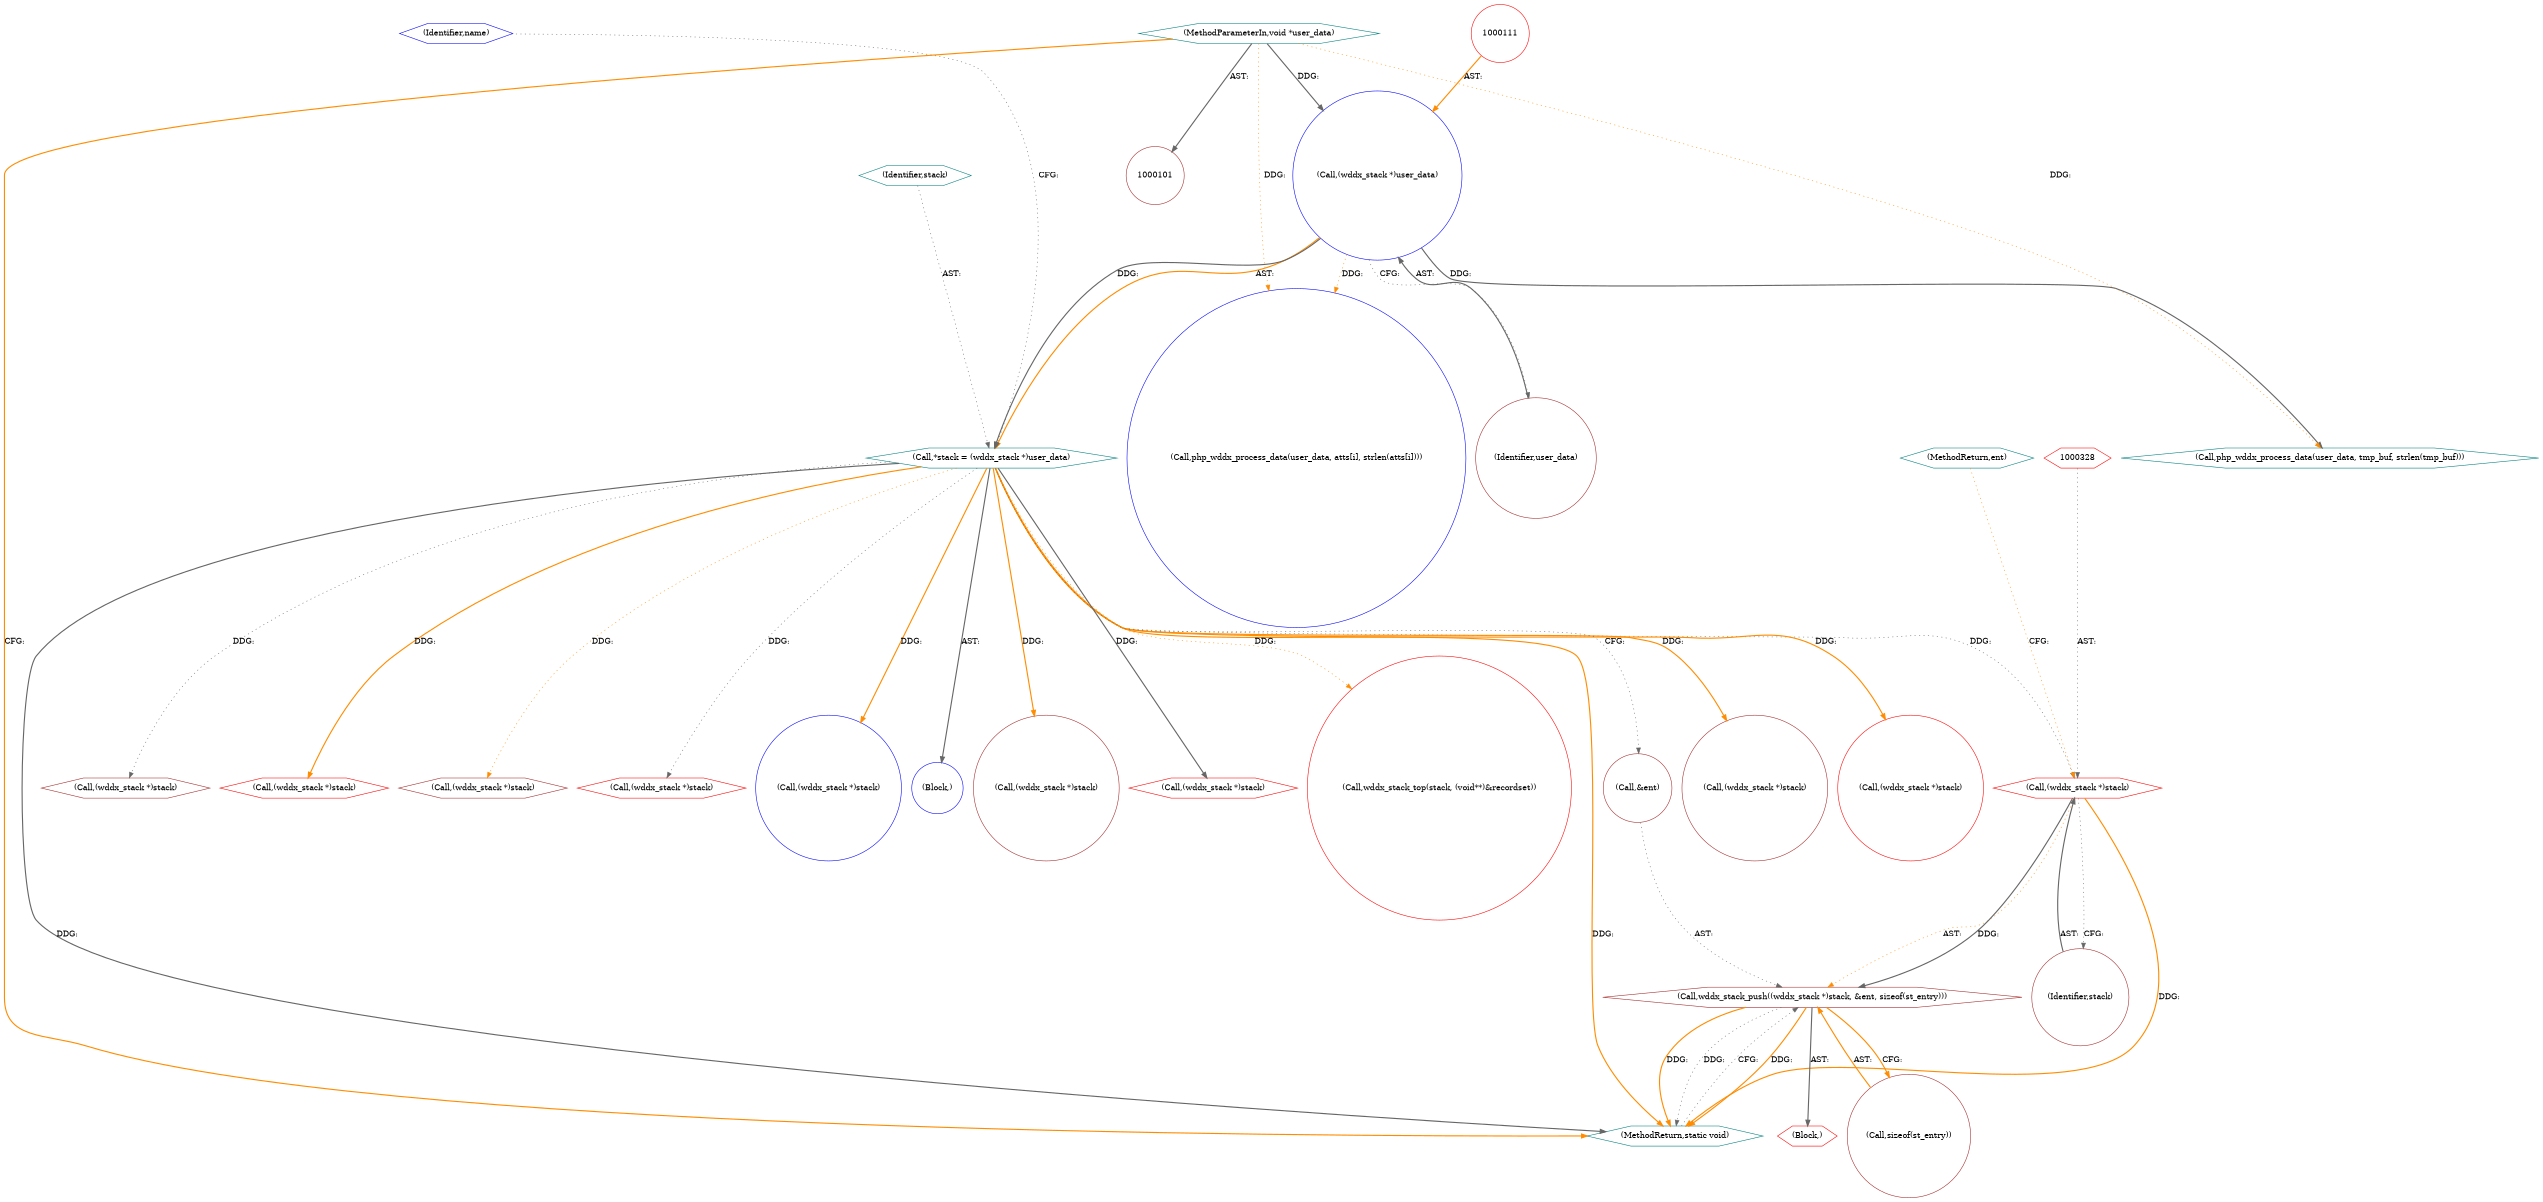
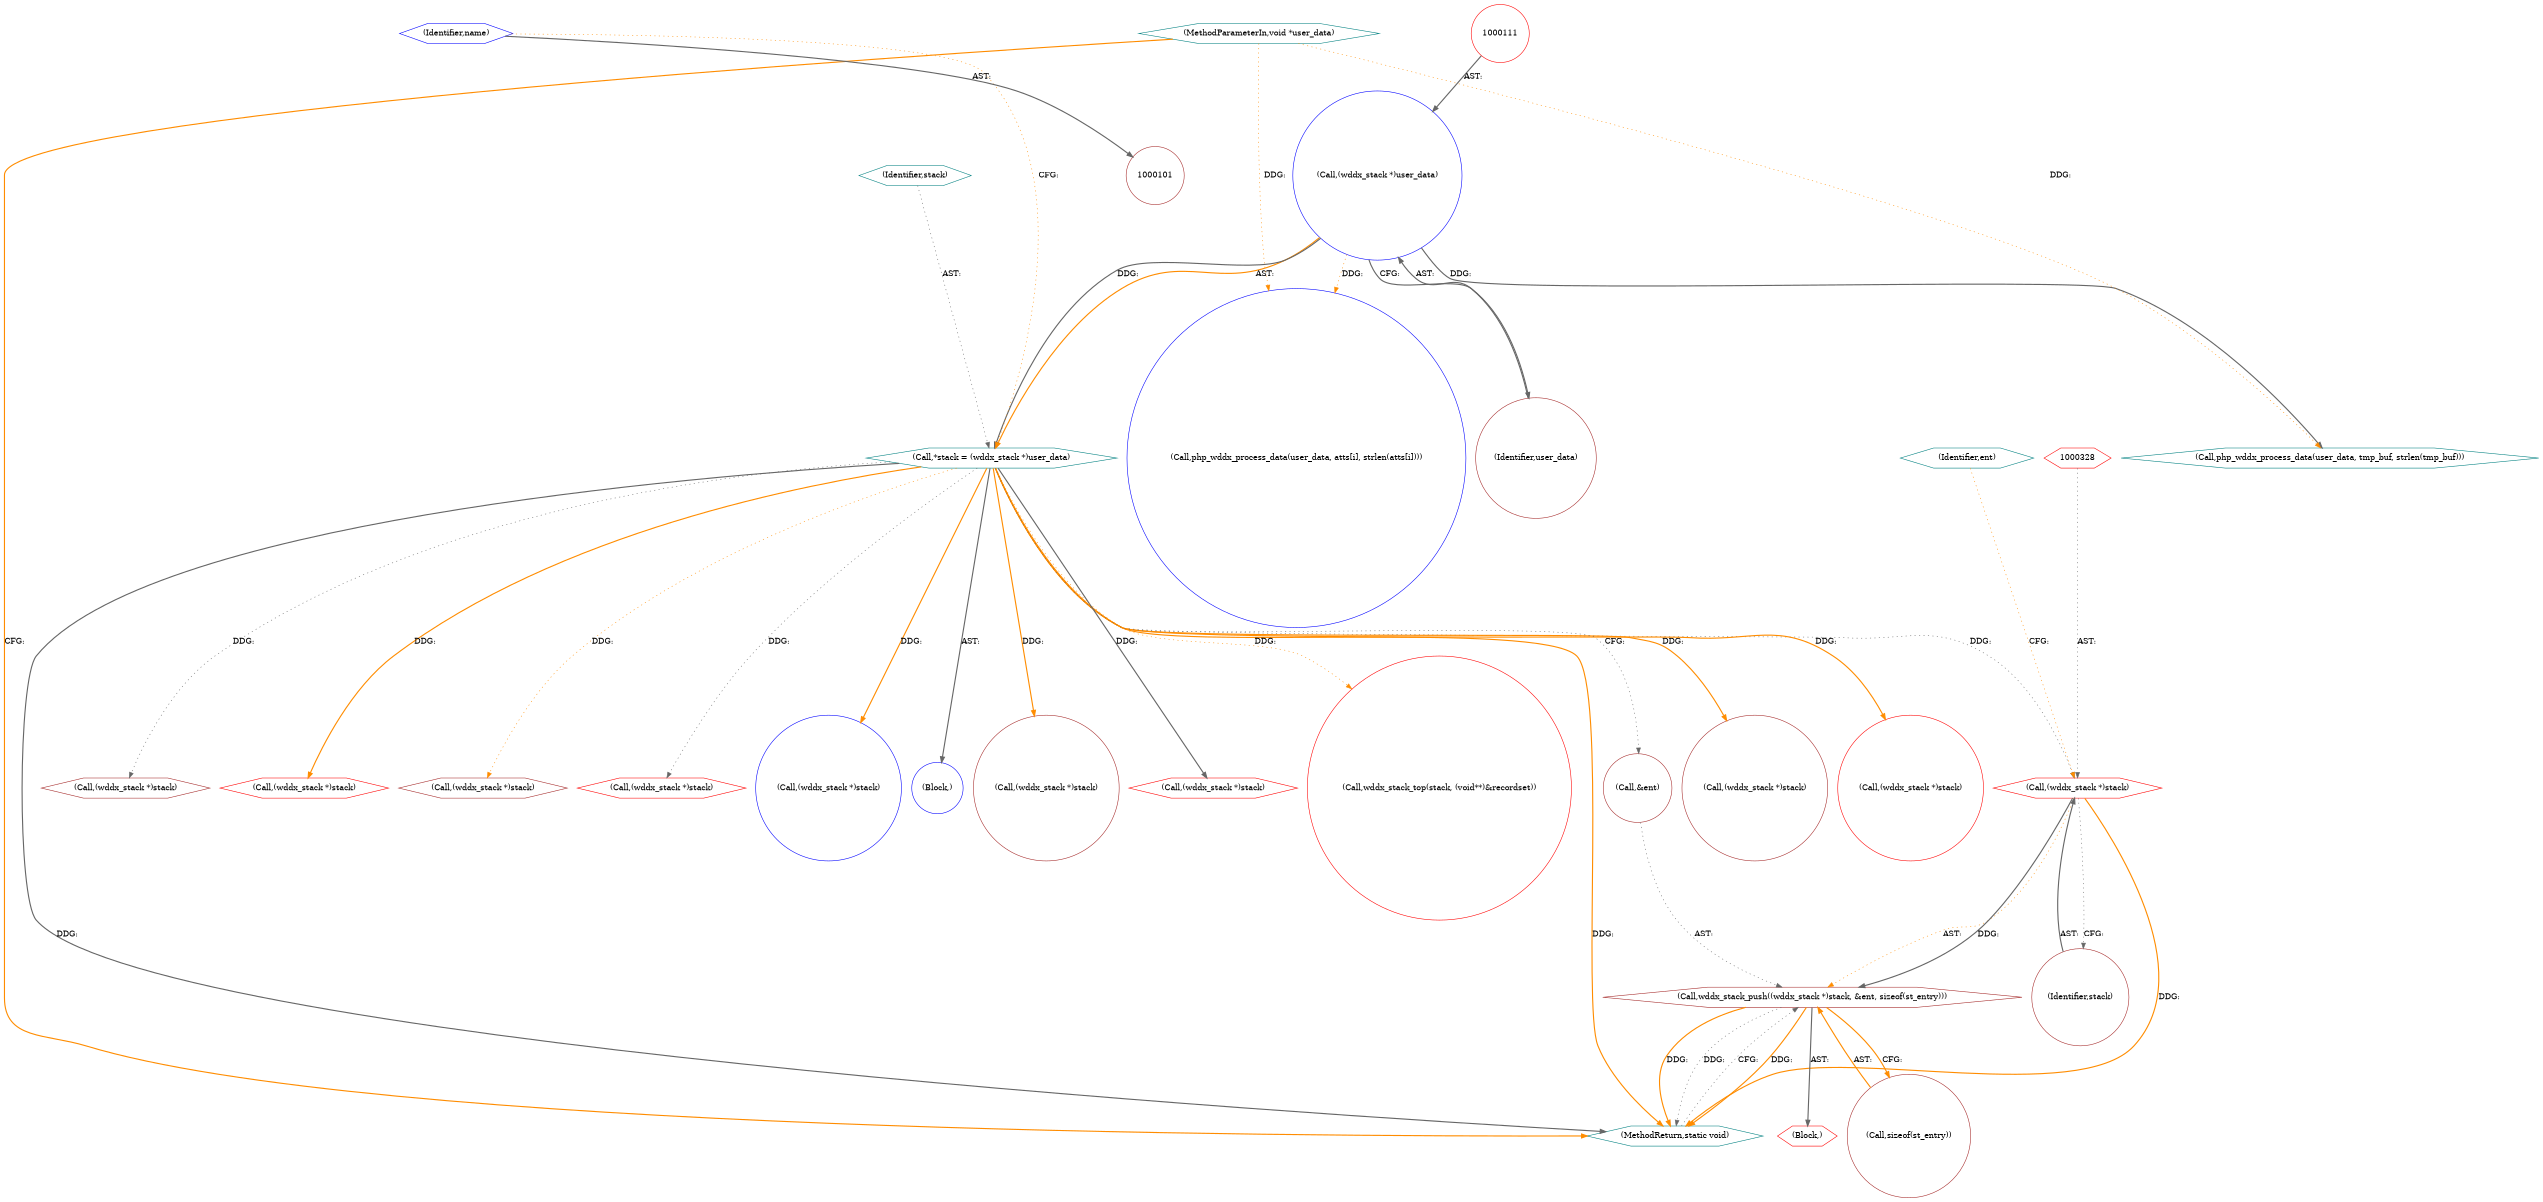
(963, 63) -> (963, 63)
(1293, 75) -> none
(1460, 80) -> (1460, 80)
(1213, 95) -> (826, 59)
(1416, 285) -> (1416, 285)
(1967, 458) -> (1967, 458)
